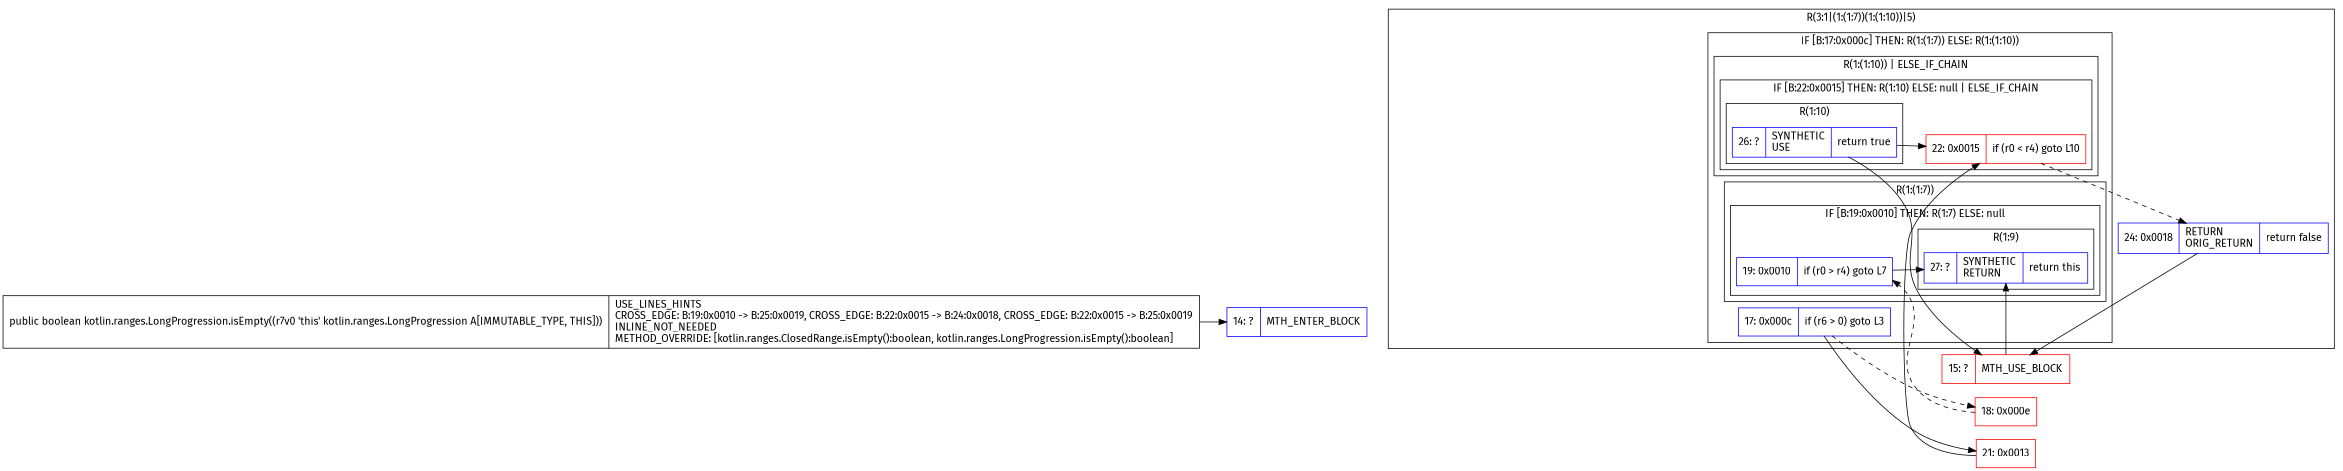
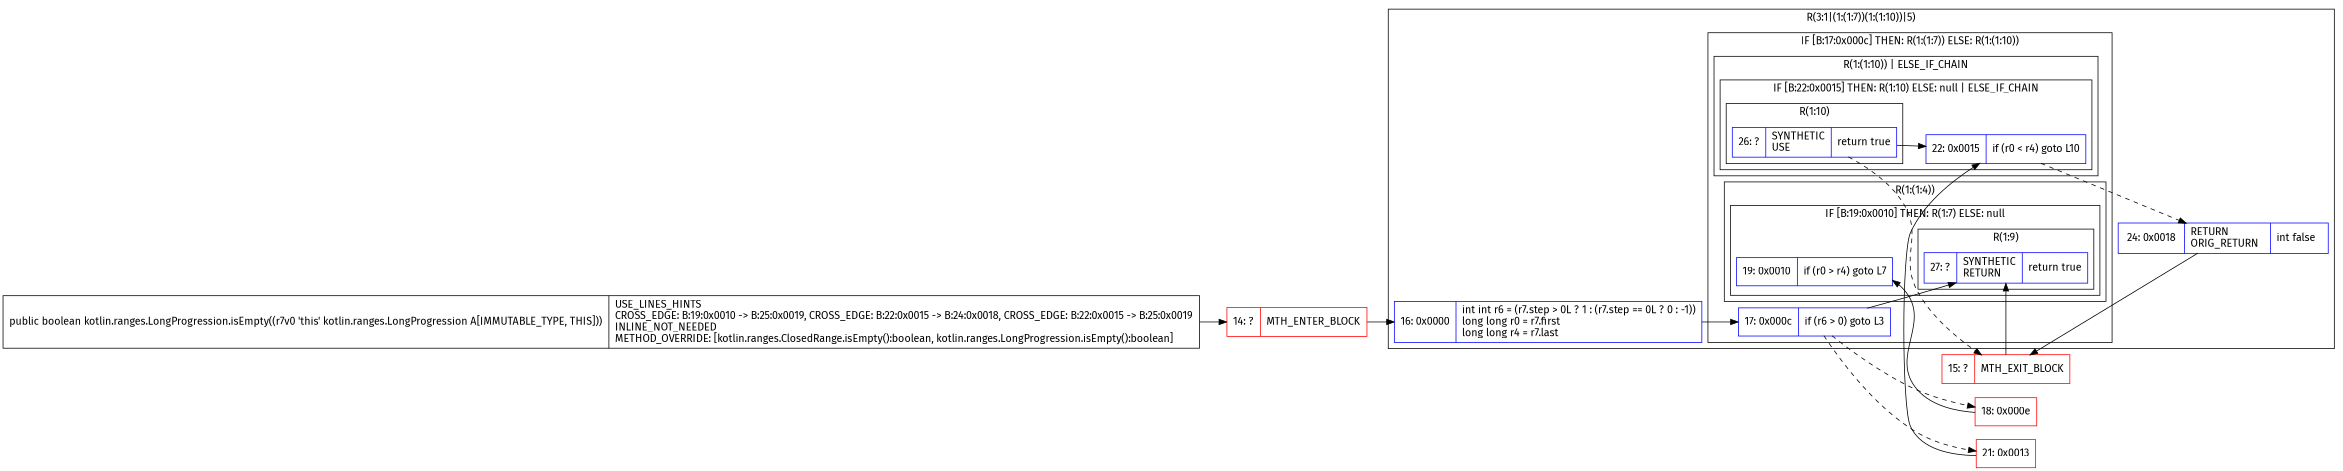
(2006, 149) -> (2006, 149)
(1915, 191) -> (1915, 191)
(2294, 238) -> (2296, 238)
(2055, 268) -> (2055, 268)
(1900, 270) -> (1908, 297)
(1912, 277) -> (1911, 271)
(1297, 322) -> (1297, 322)
none -> (1548, 322)
(2022, 369) -> (2022, 369)
(1909, 376) -> (1909, 376)
(1885, 408) -> (1885, 408)
